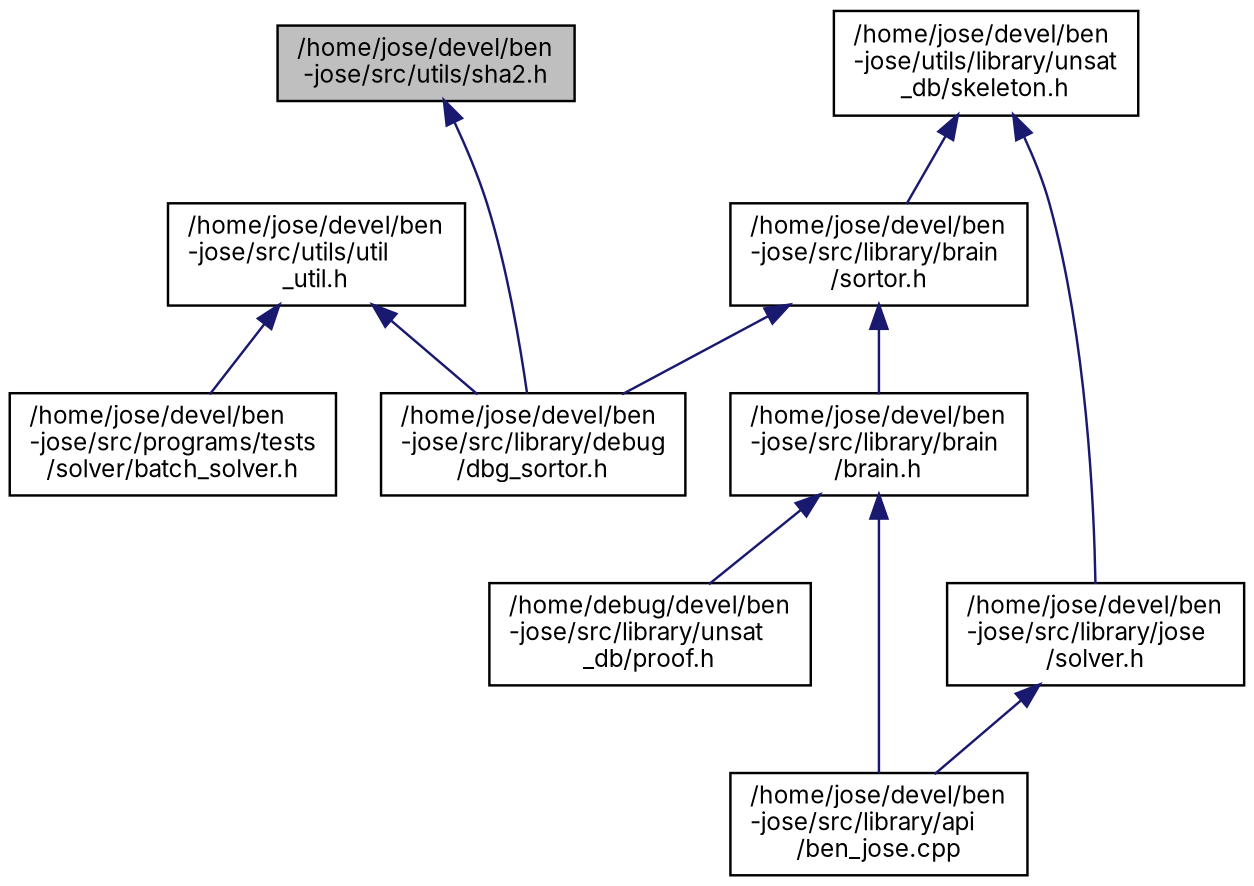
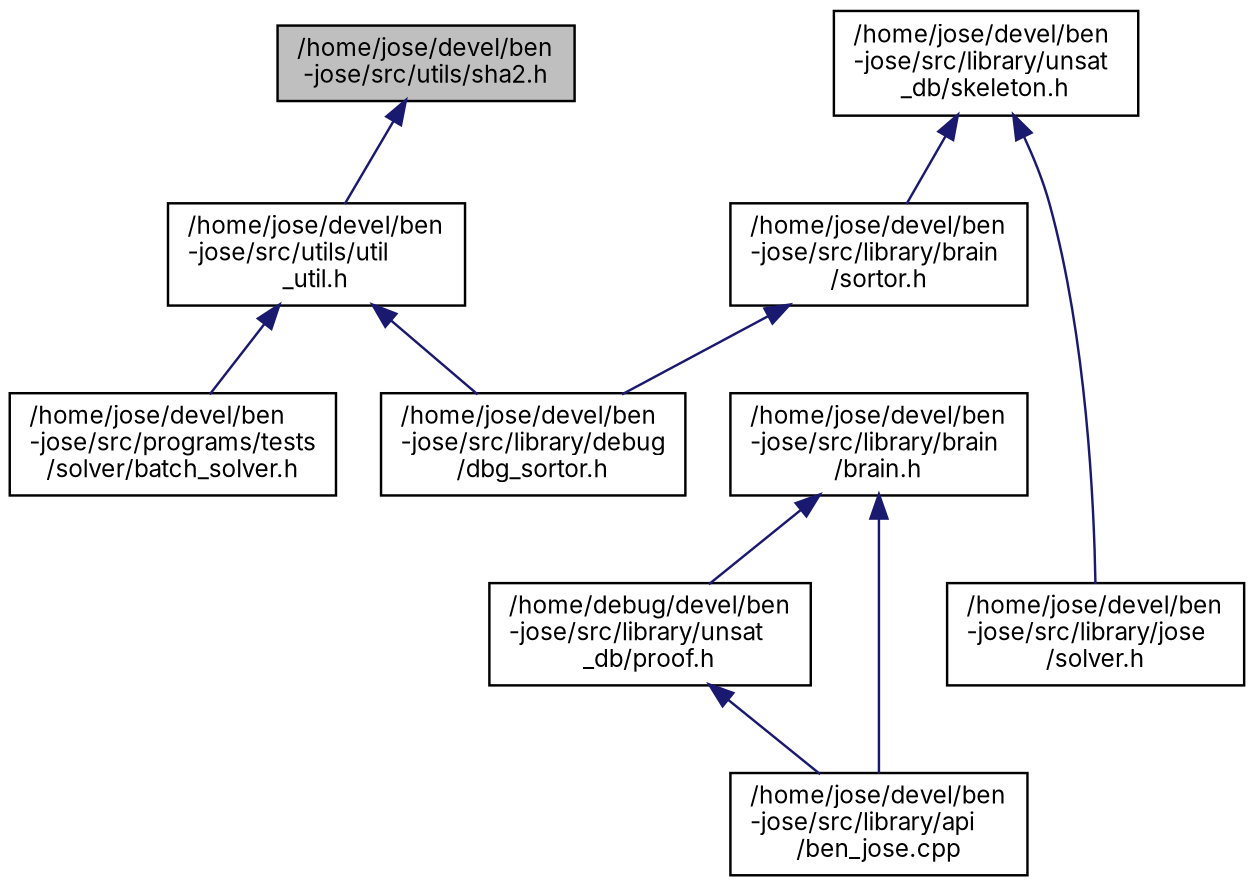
(986, 63) -> (986, 63)
(501, 255) -> (369, 163)
(879, 362) -> none
(978, 737) -> (774, 737)
